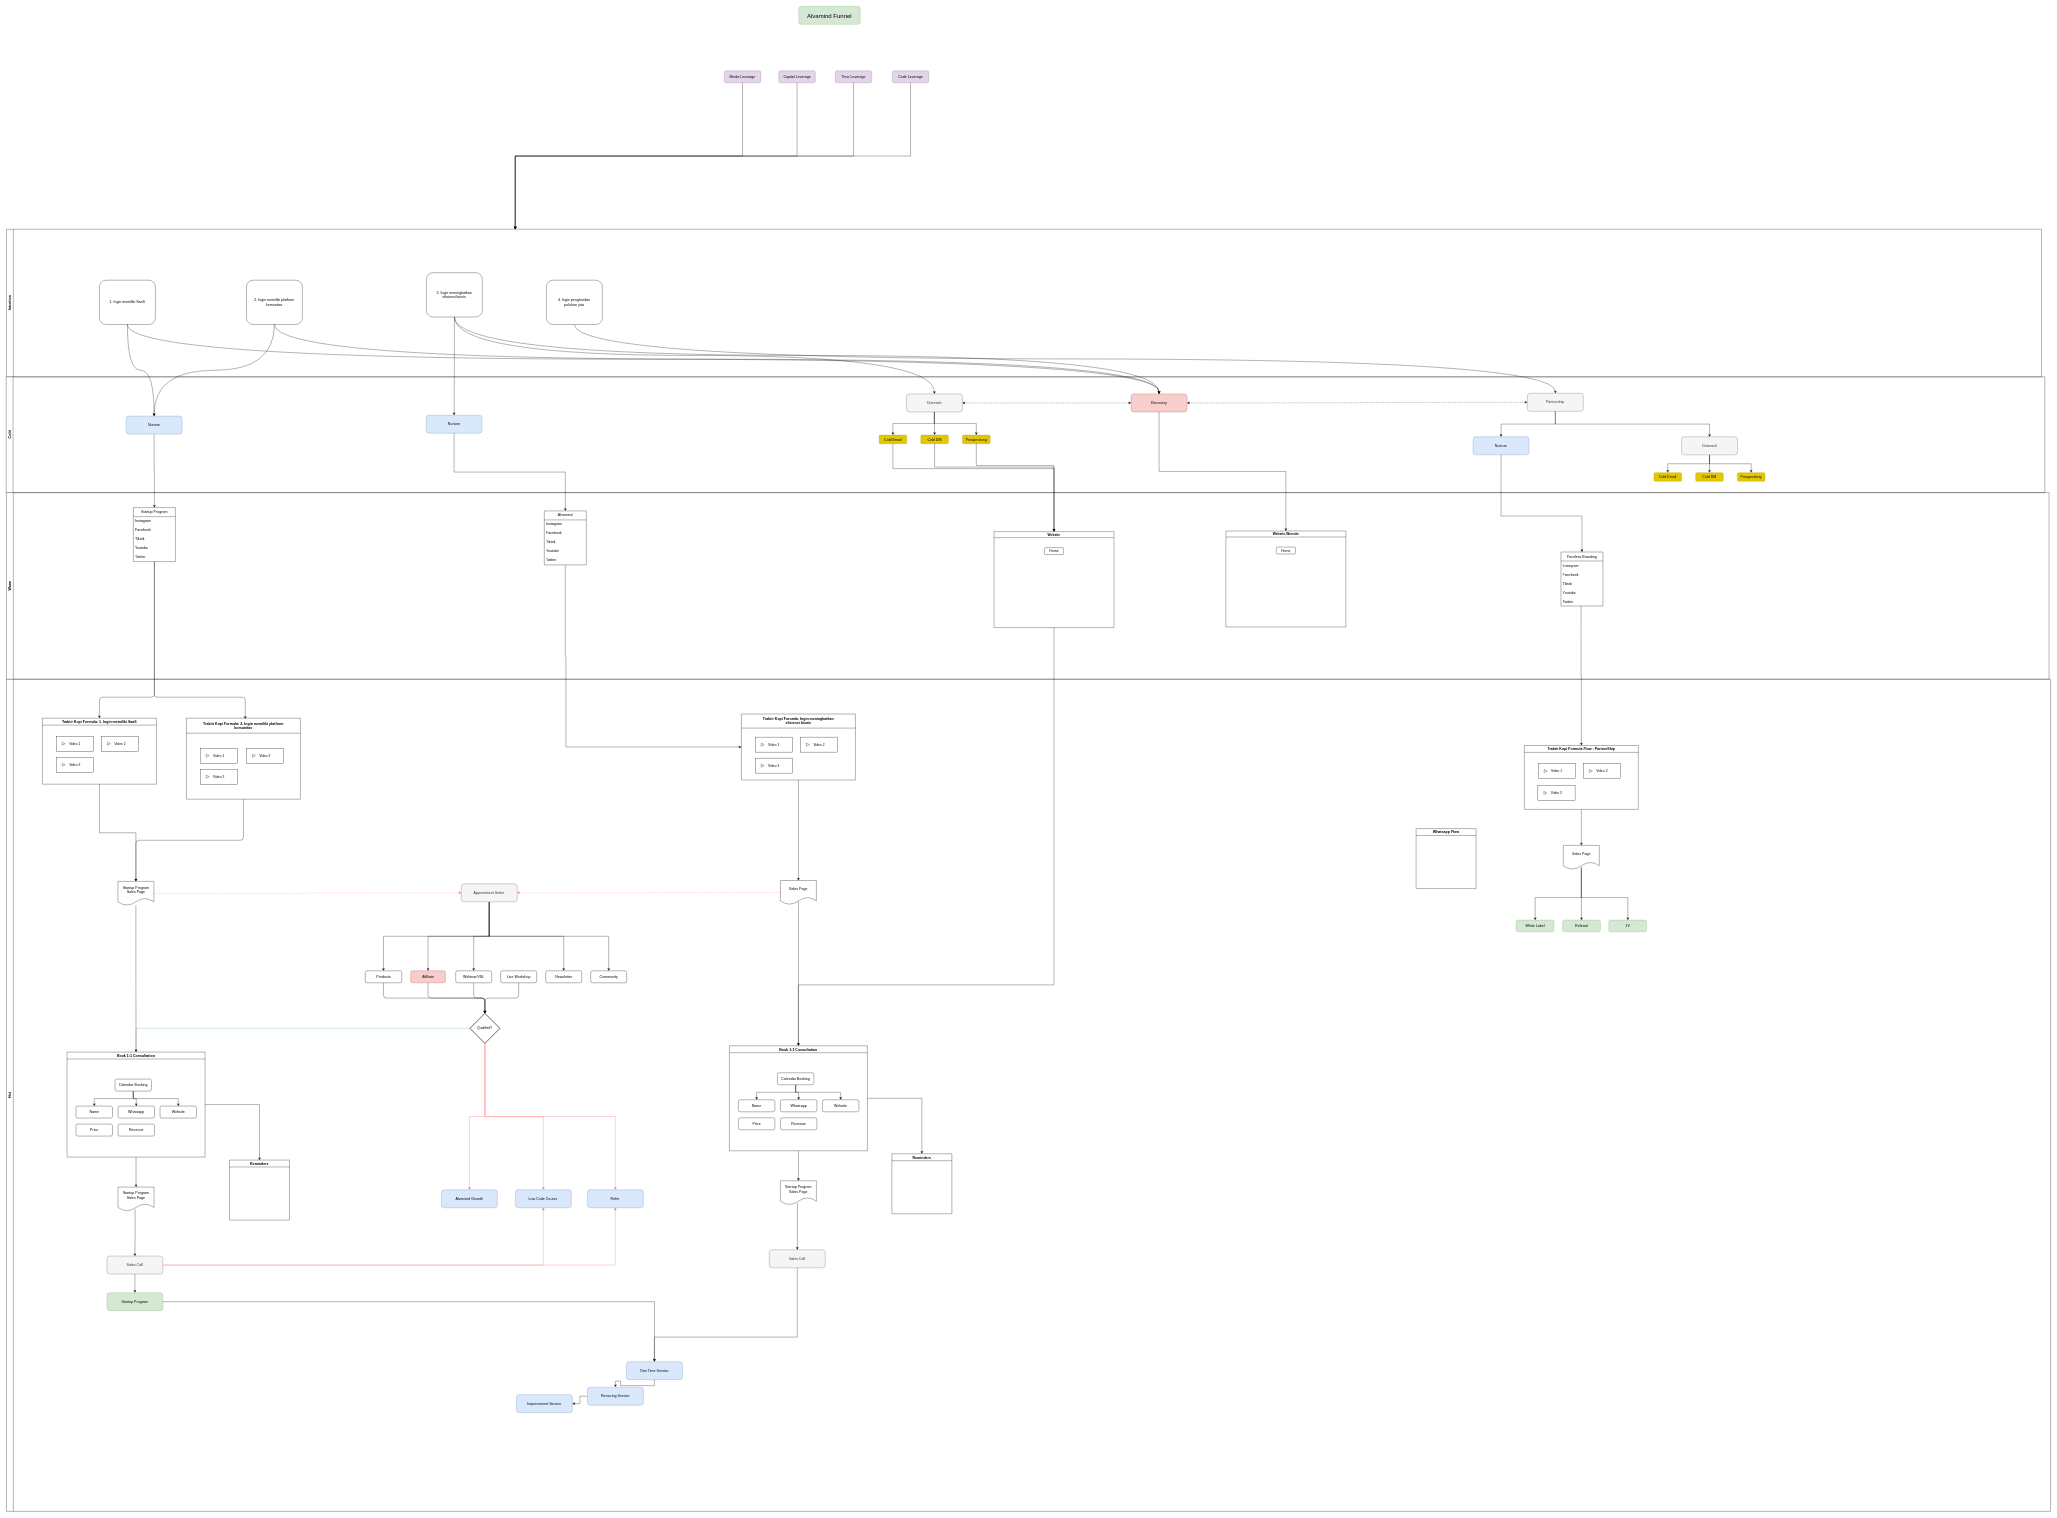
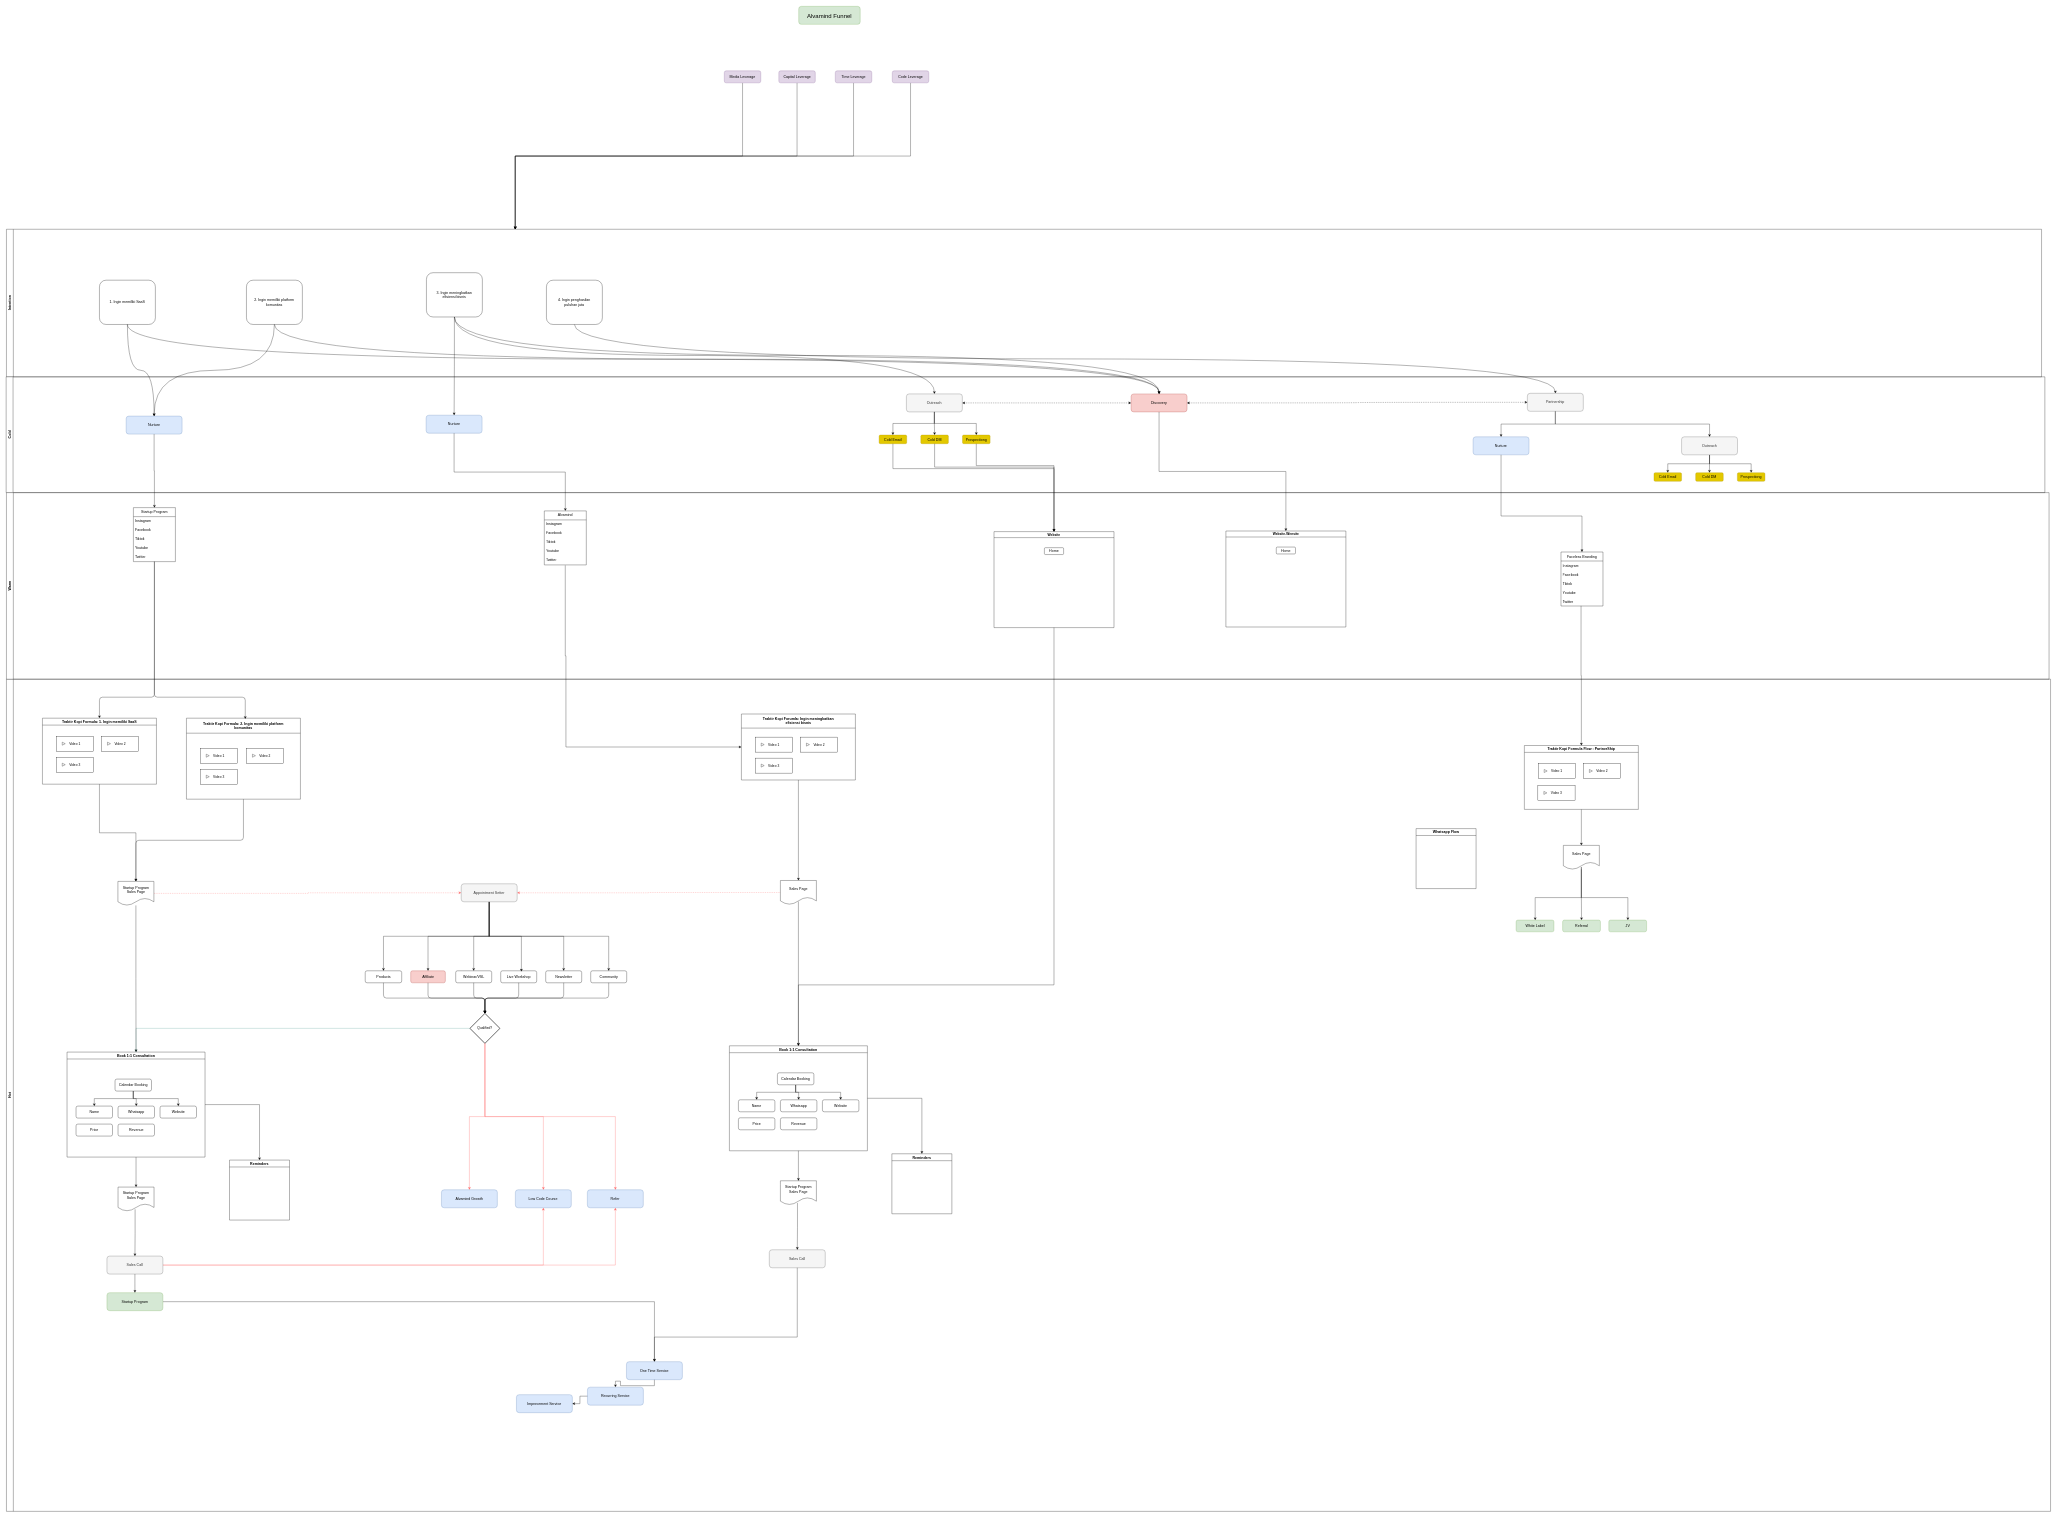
none -> (521, 968)
none -> (564, 989)
none -> (609, 995)
